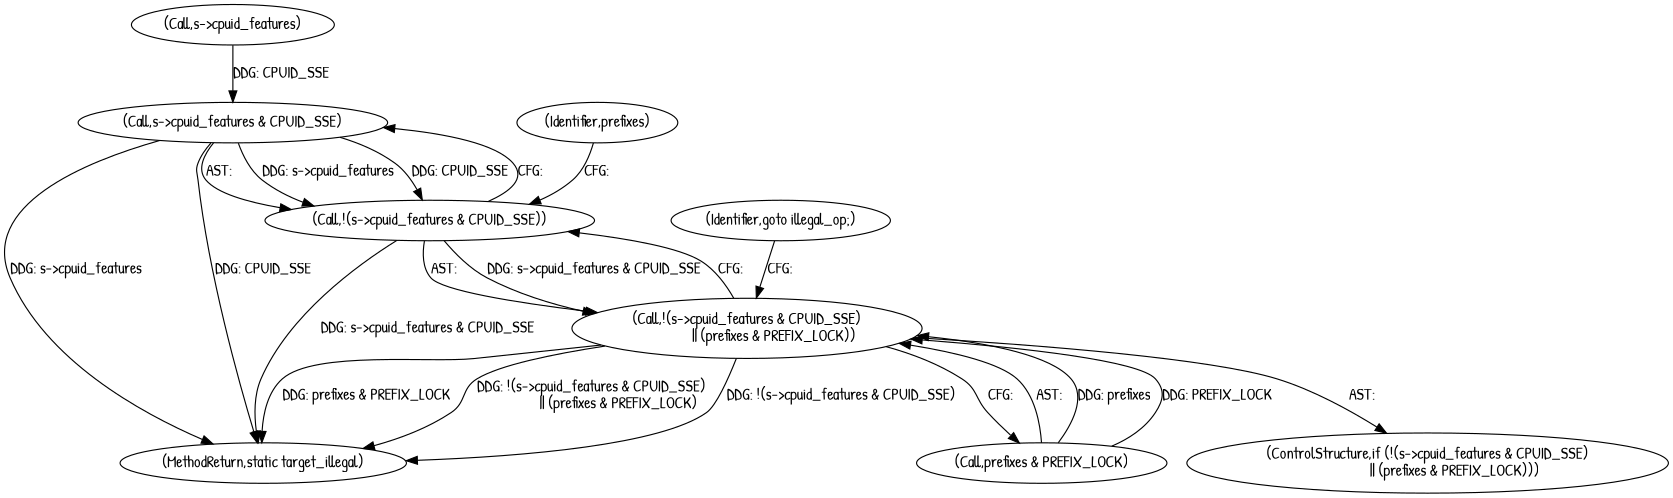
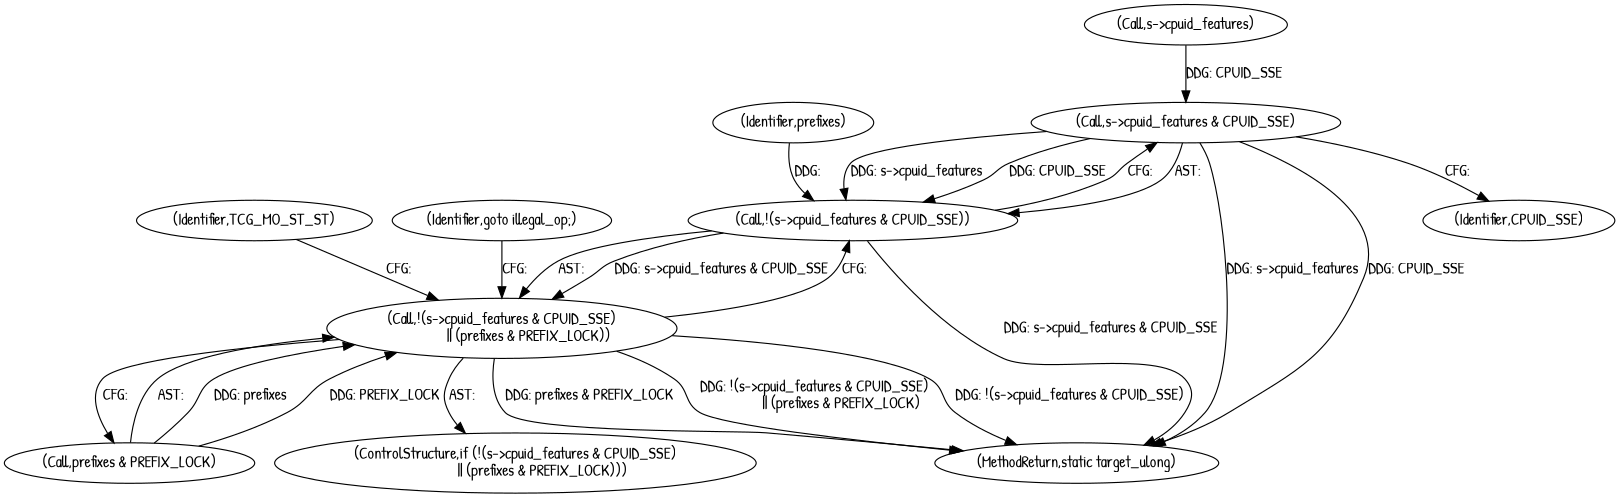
(599, 172) -> (810, 172)
none -> (254, 221)
none -> (1519, 221)
(263, 463) -> (1077, 463)
